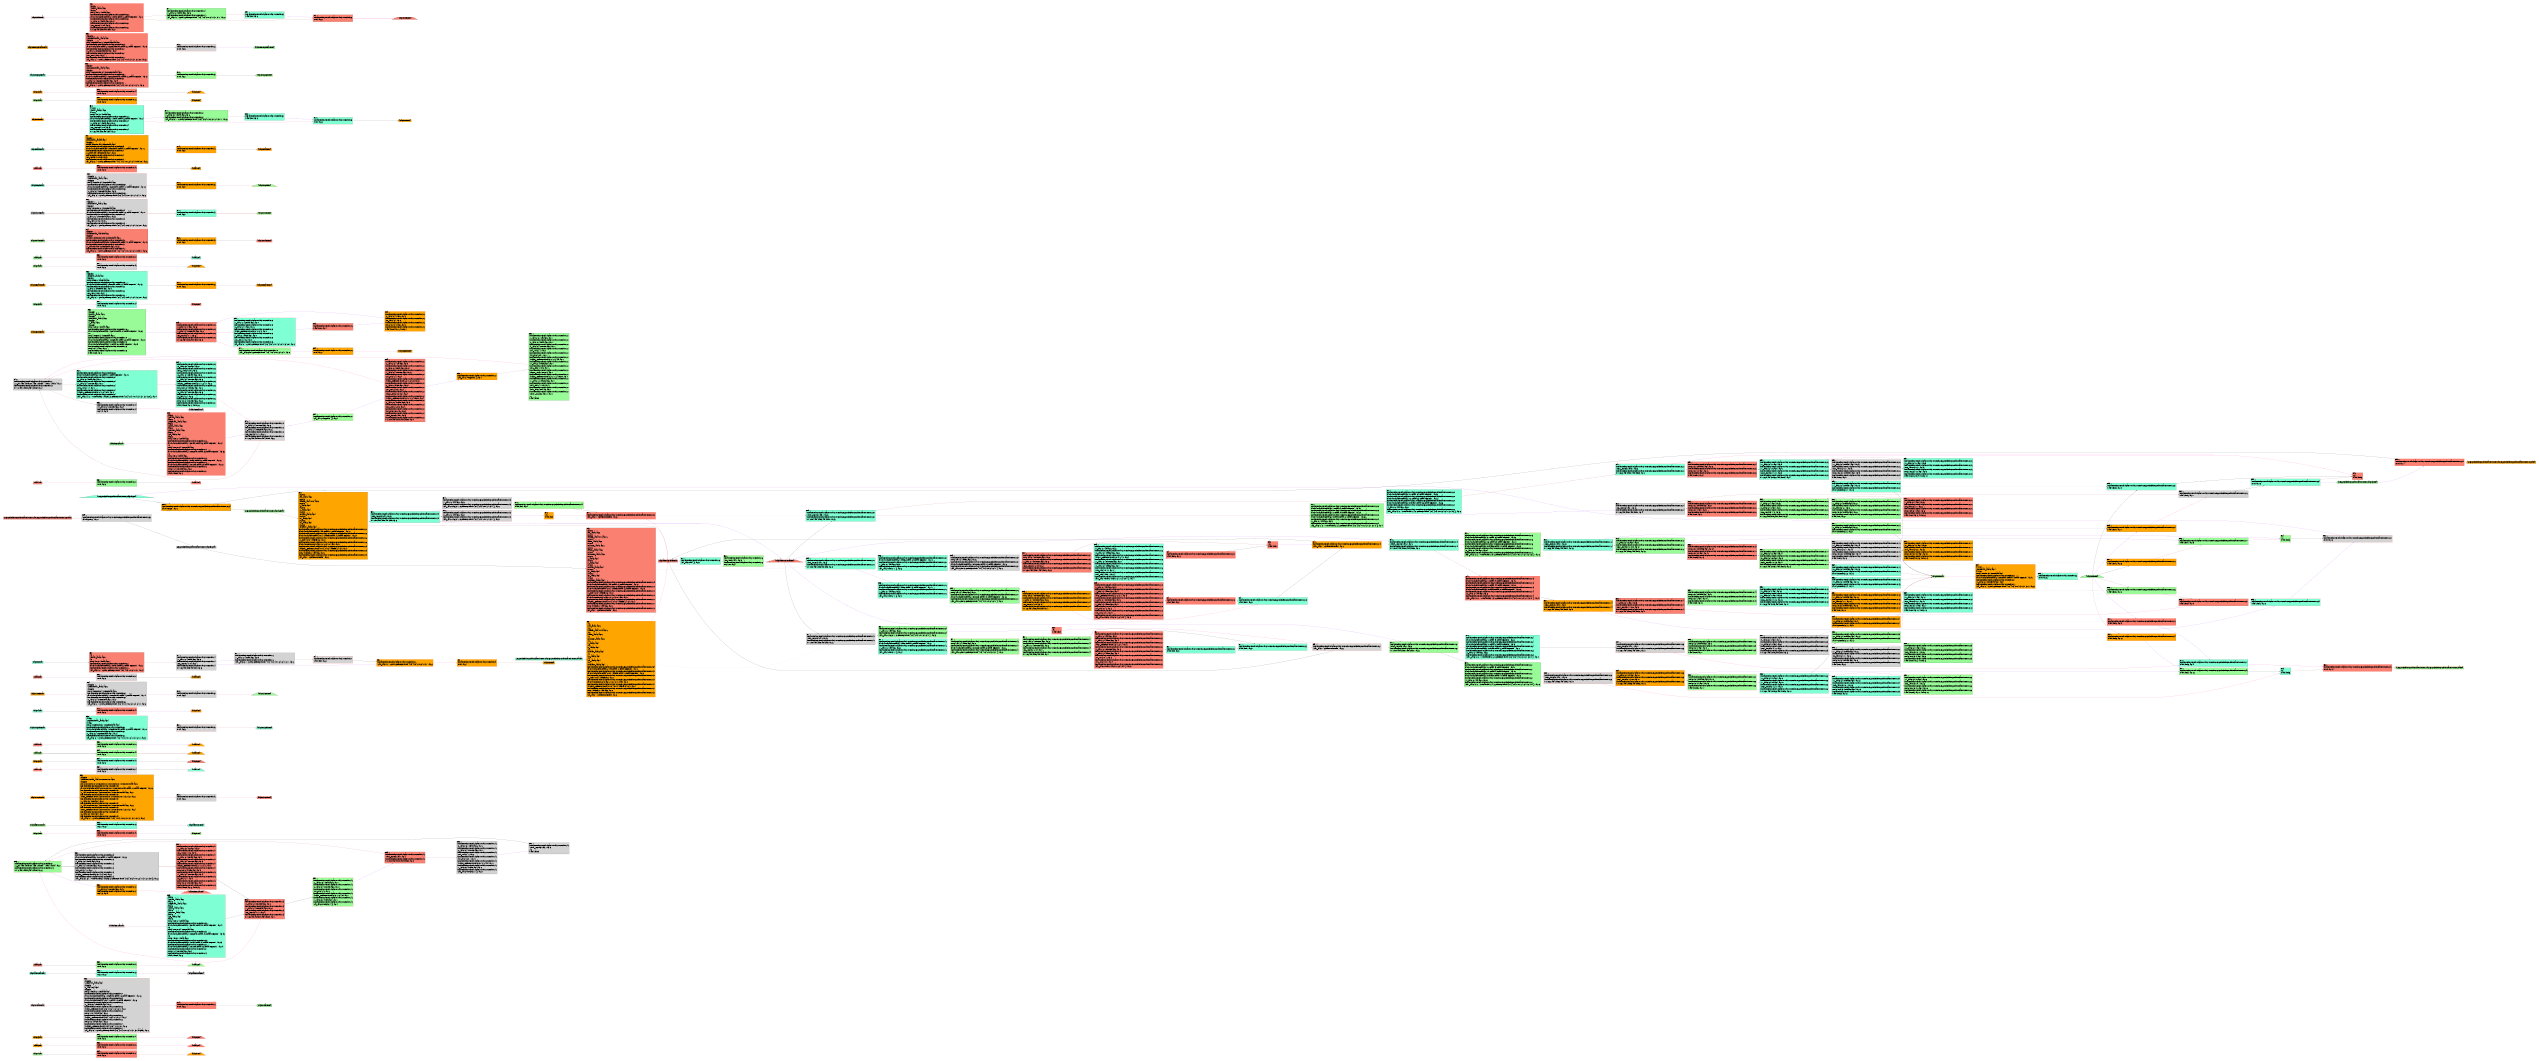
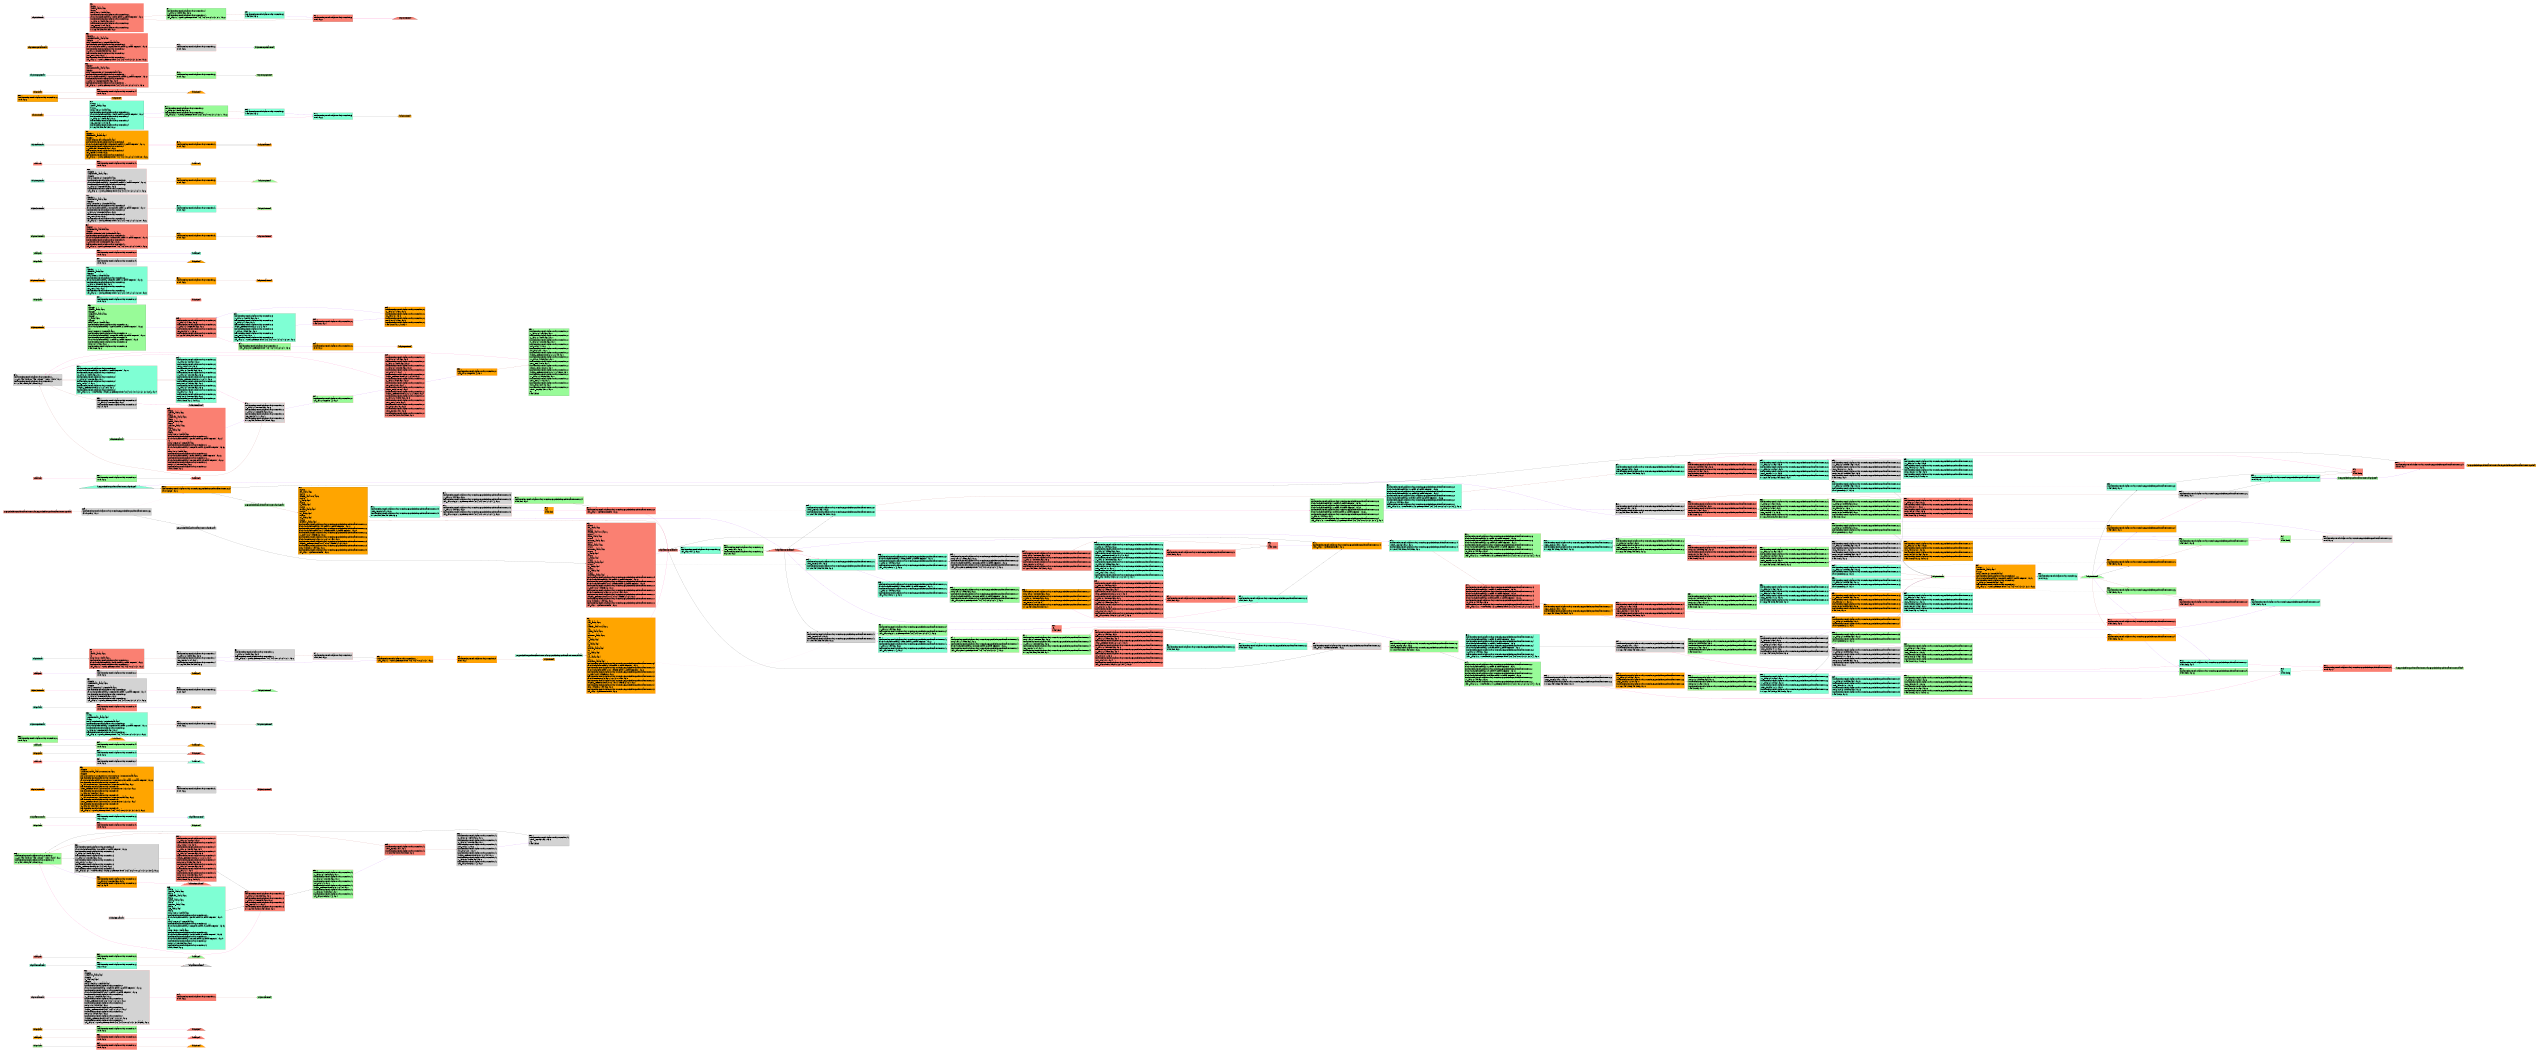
(38, 101) -> none
(2400, 464) -> (2401, 467)
(38, 745) -> none
(196, 973) -> (196, 965)
